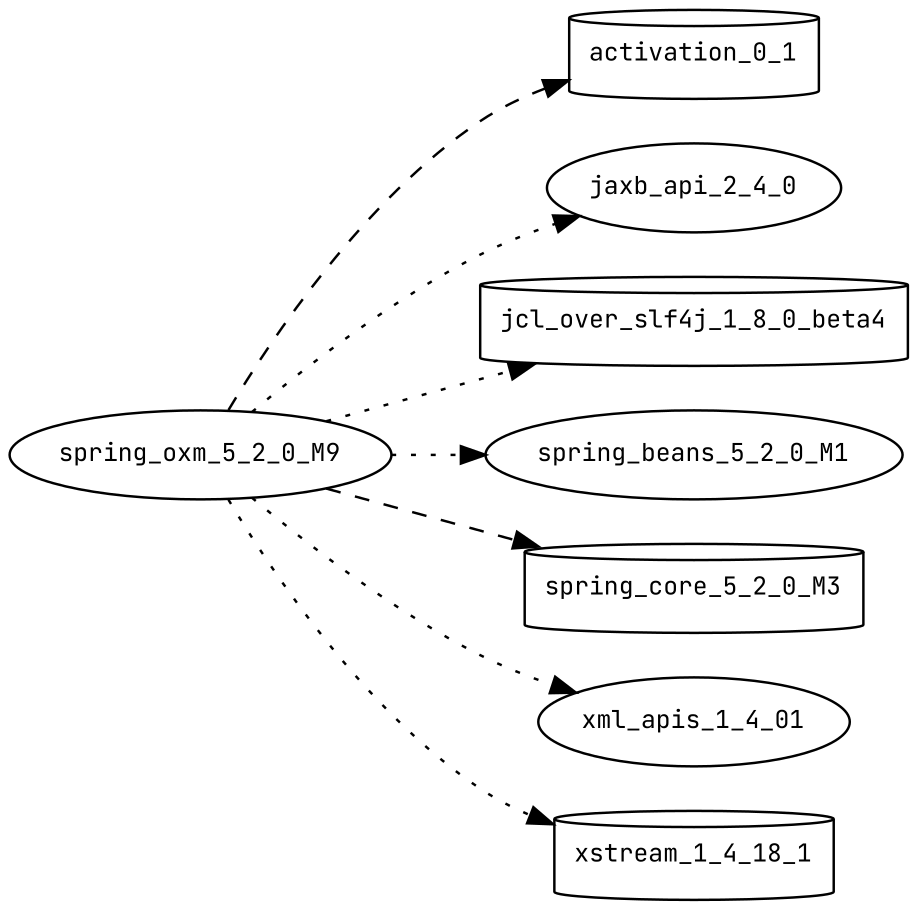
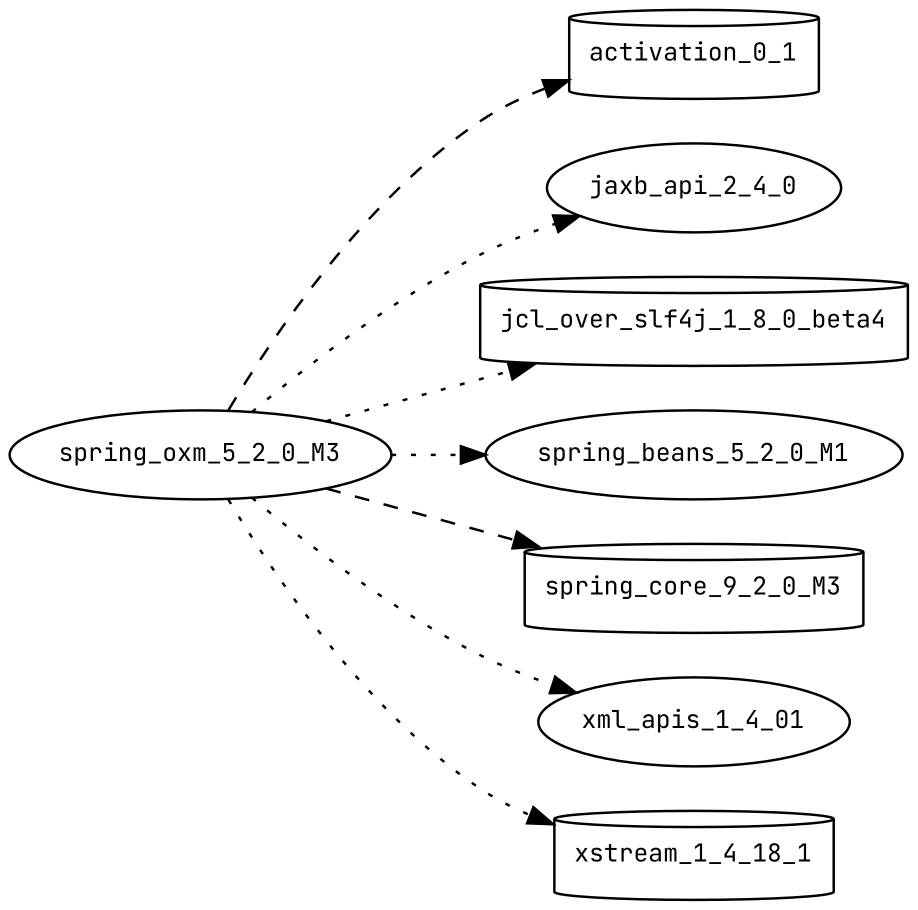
(201, 455) -> (201, 455)
(694, 588) -> (694, 588)
